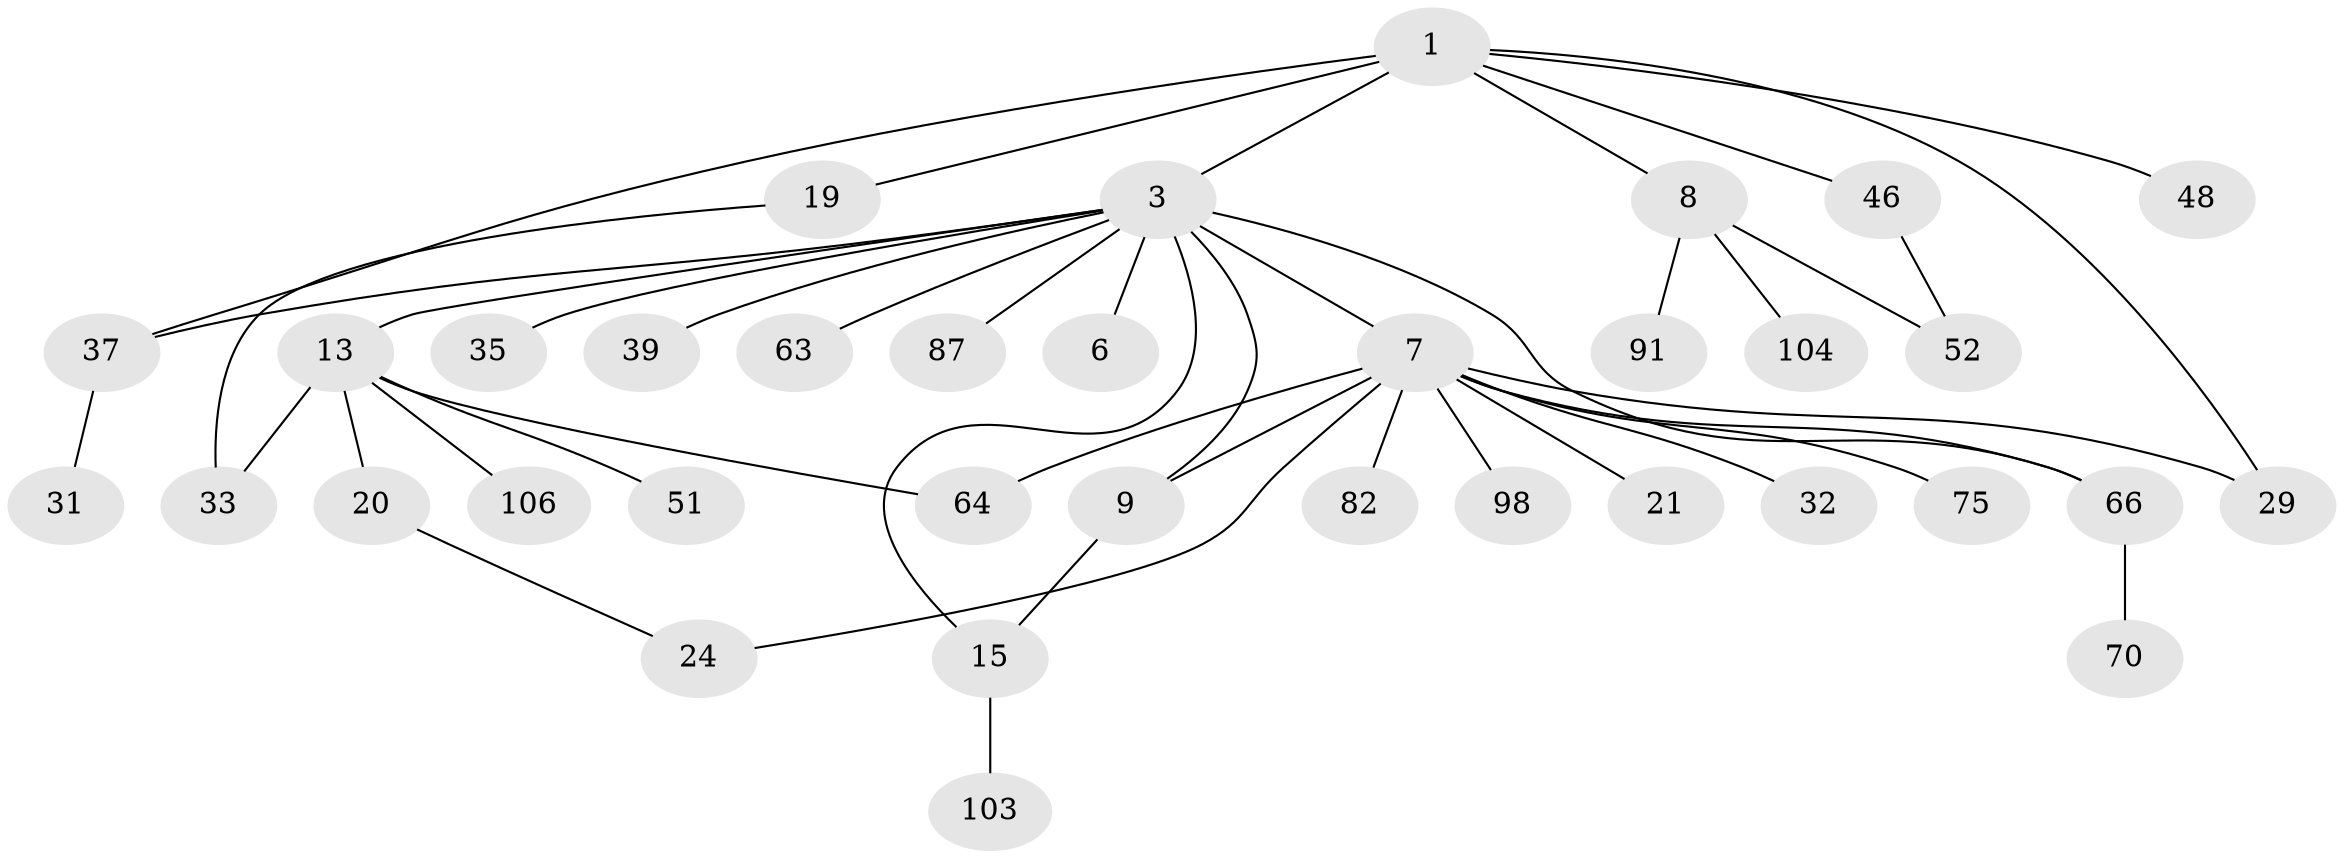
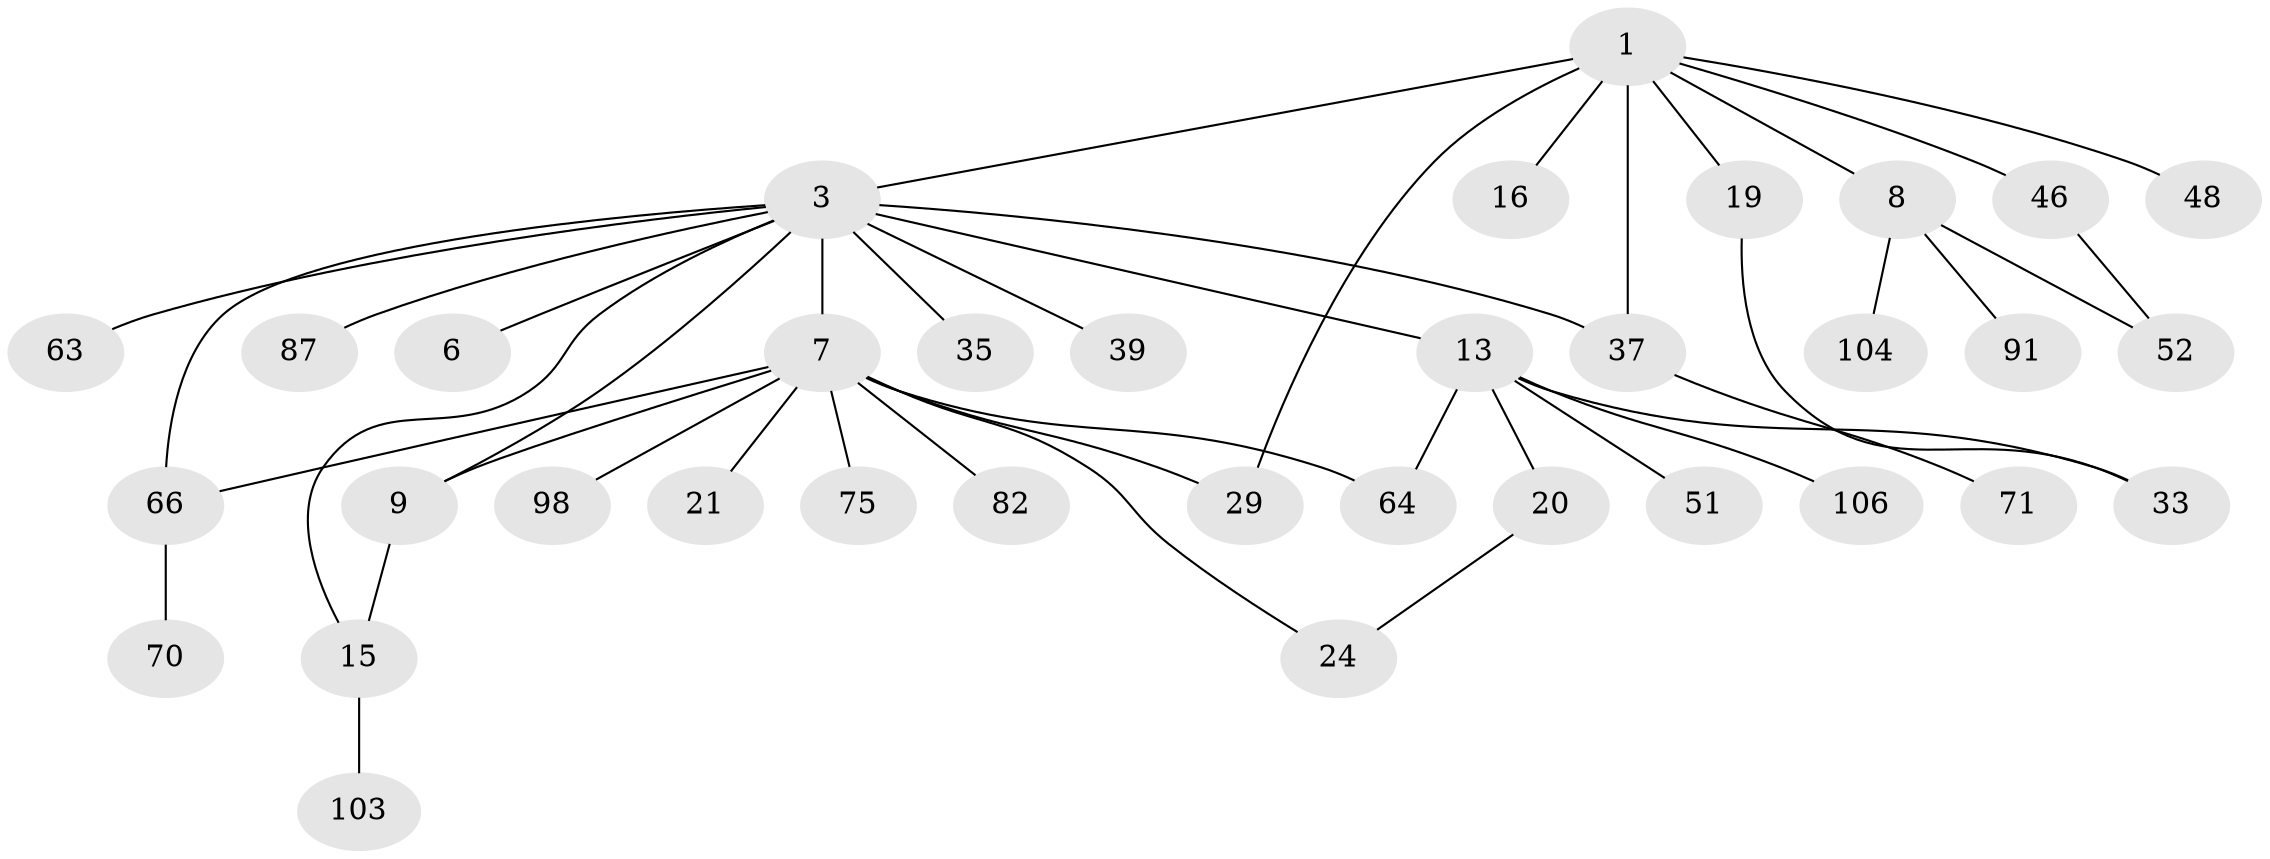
none -> (1511, 200)
(66, 506) -> (2019, 506)
(1819, 506) -> none
